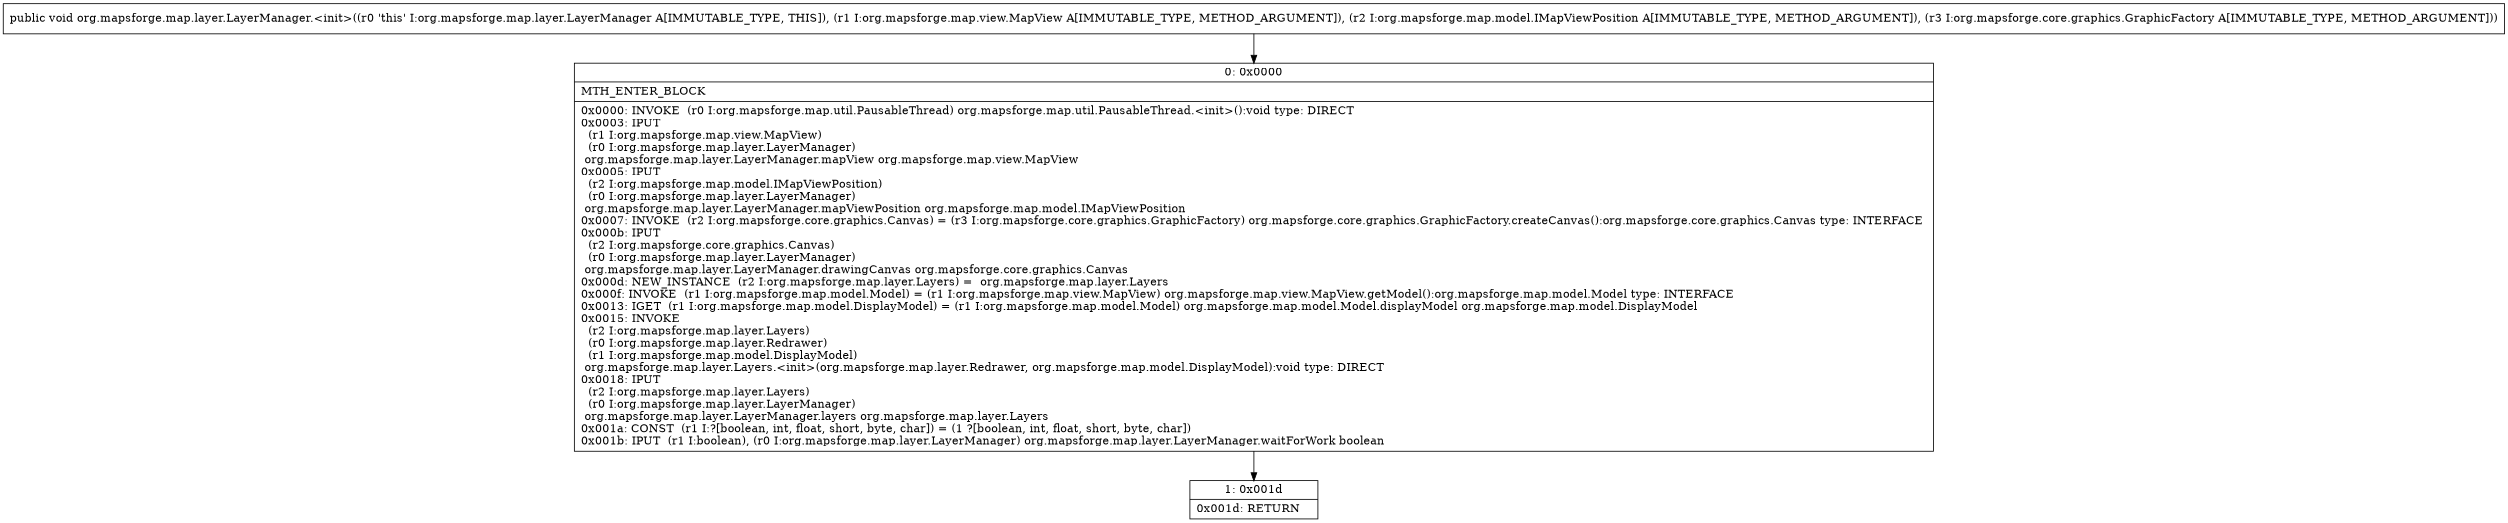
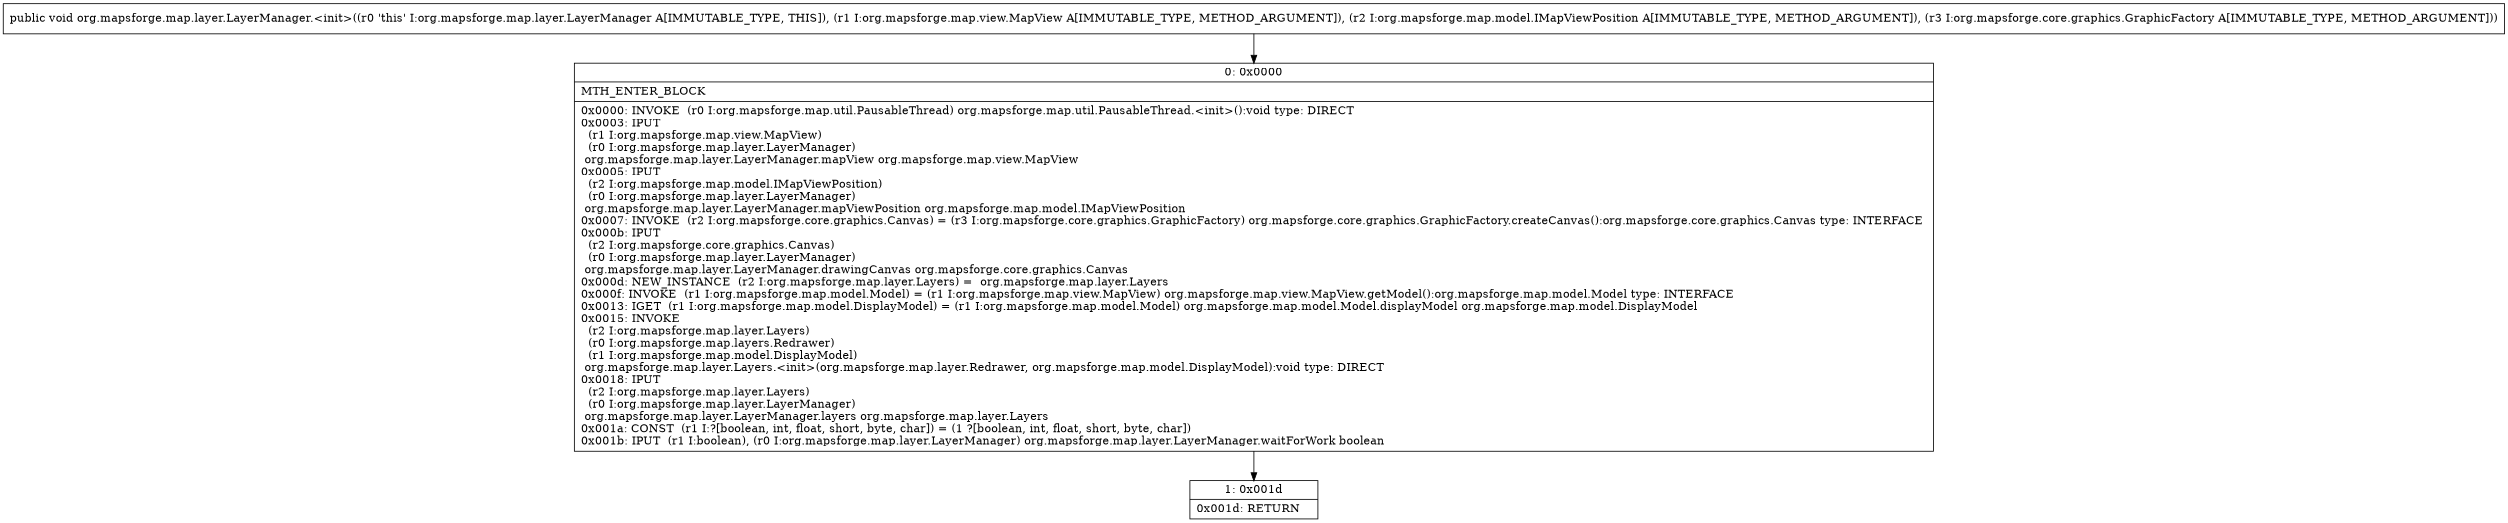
(704, 343) -> (708, 343)
